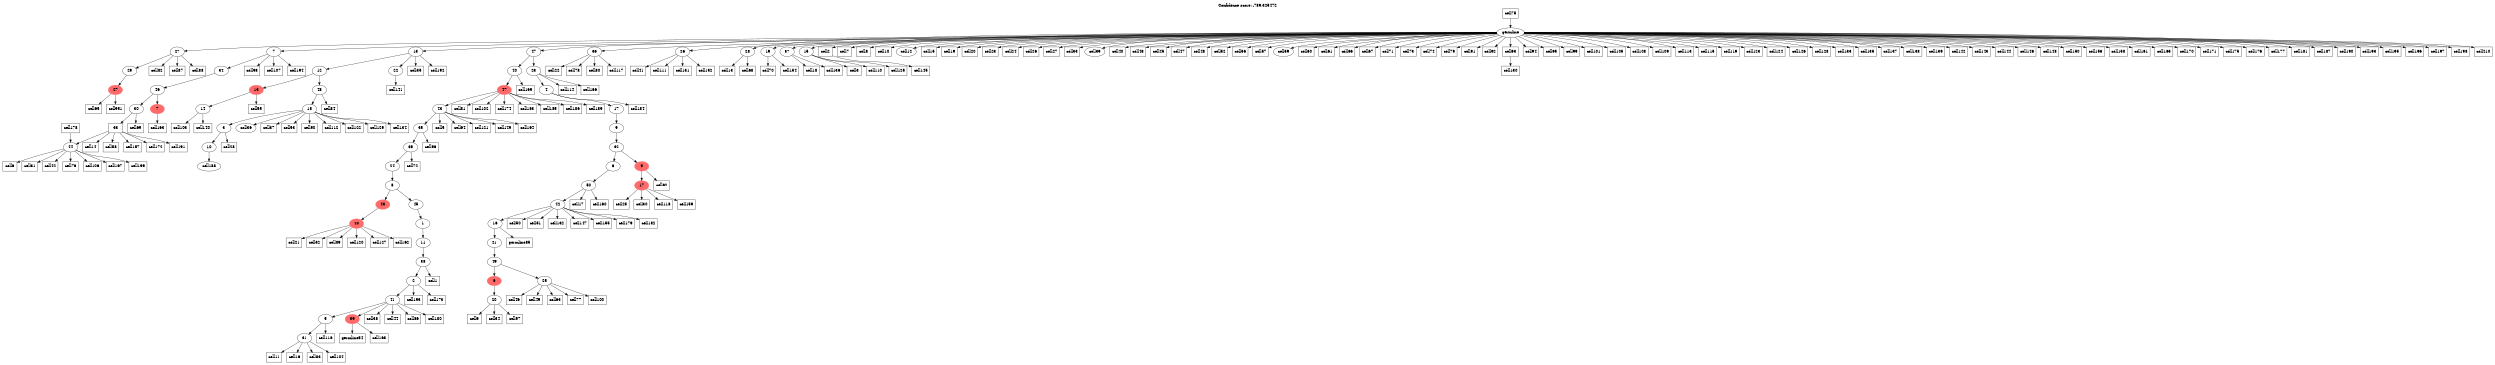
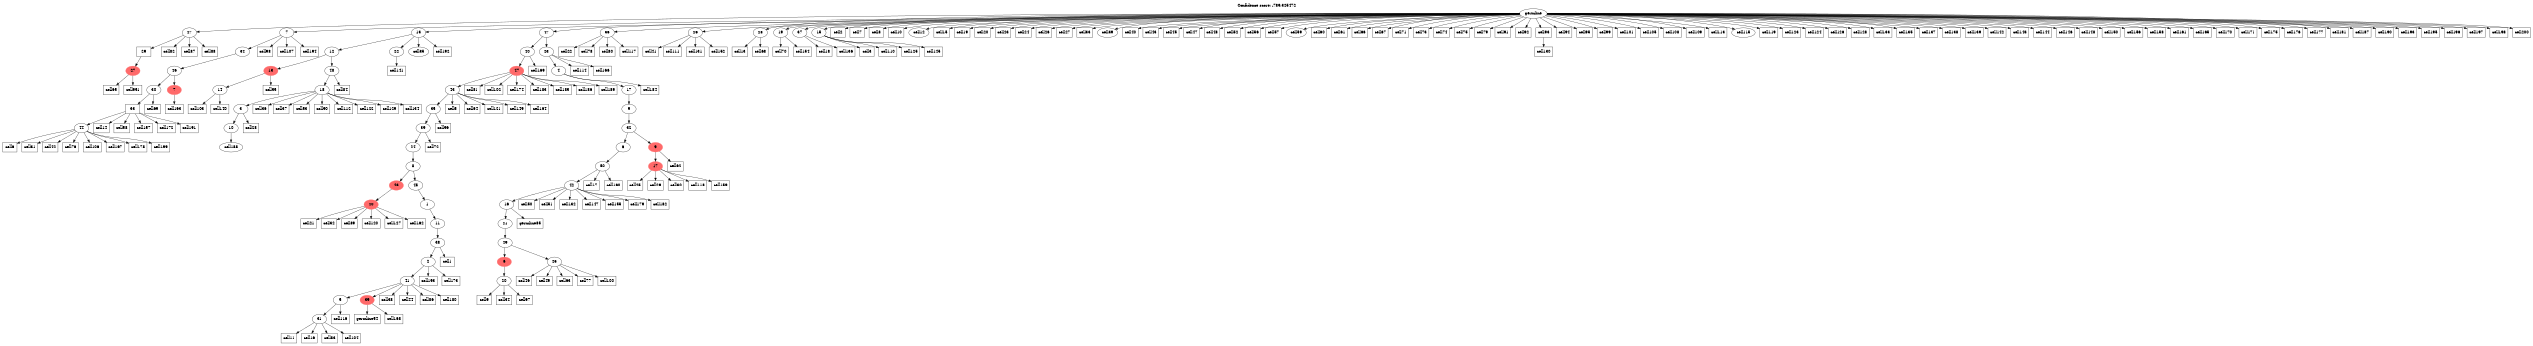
(1510, 22) -> (1497, 21)
(1708, 52) -> (1743, 33)
(2483, 52) -> (2522, 33)
(873, 62) -> (885, 43)
(130, 71) -> (144, 52)
(416, 71) -> (419, 52)
(246, 128) -> (261, 109)
(71, 136) -> (115, 139)
none -> (656, 185)
